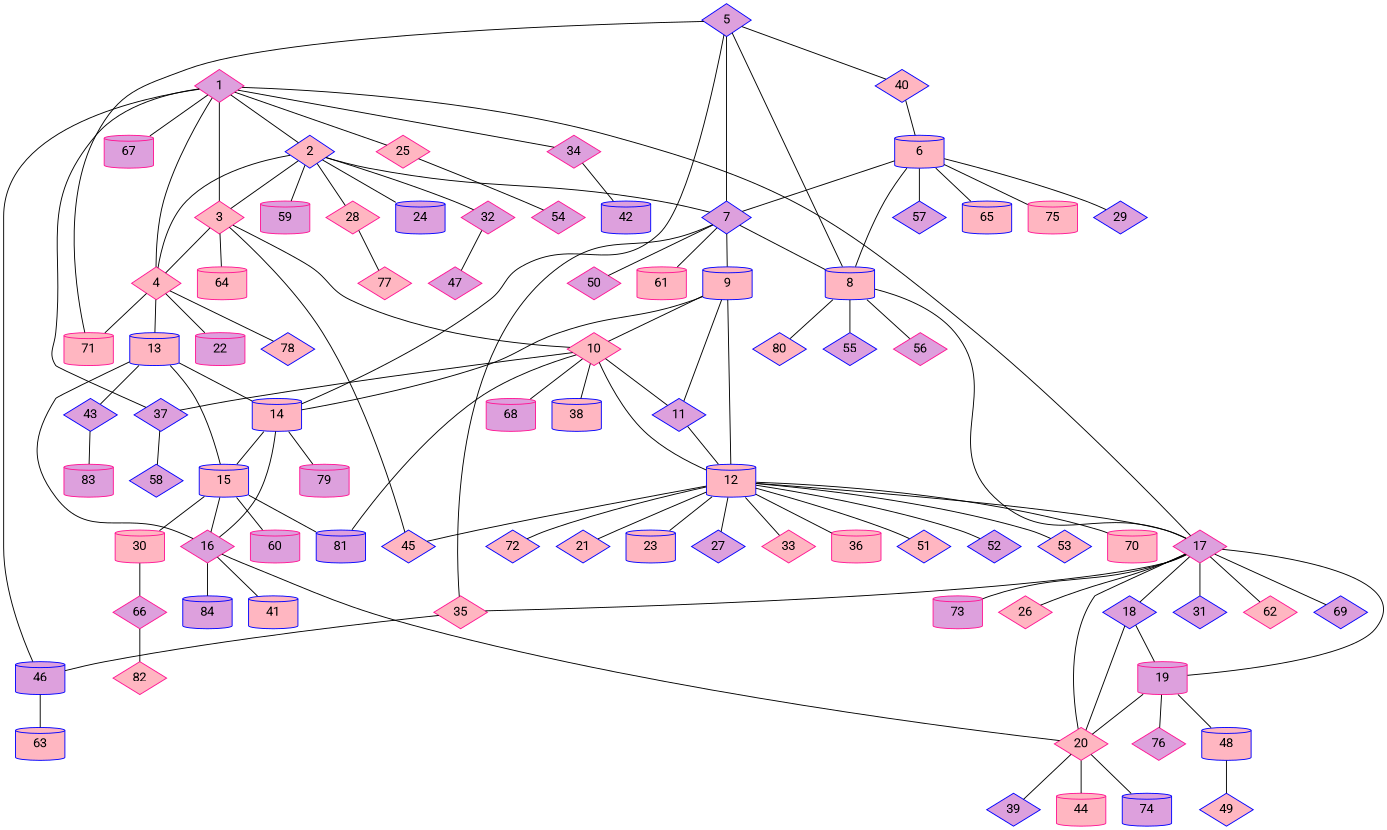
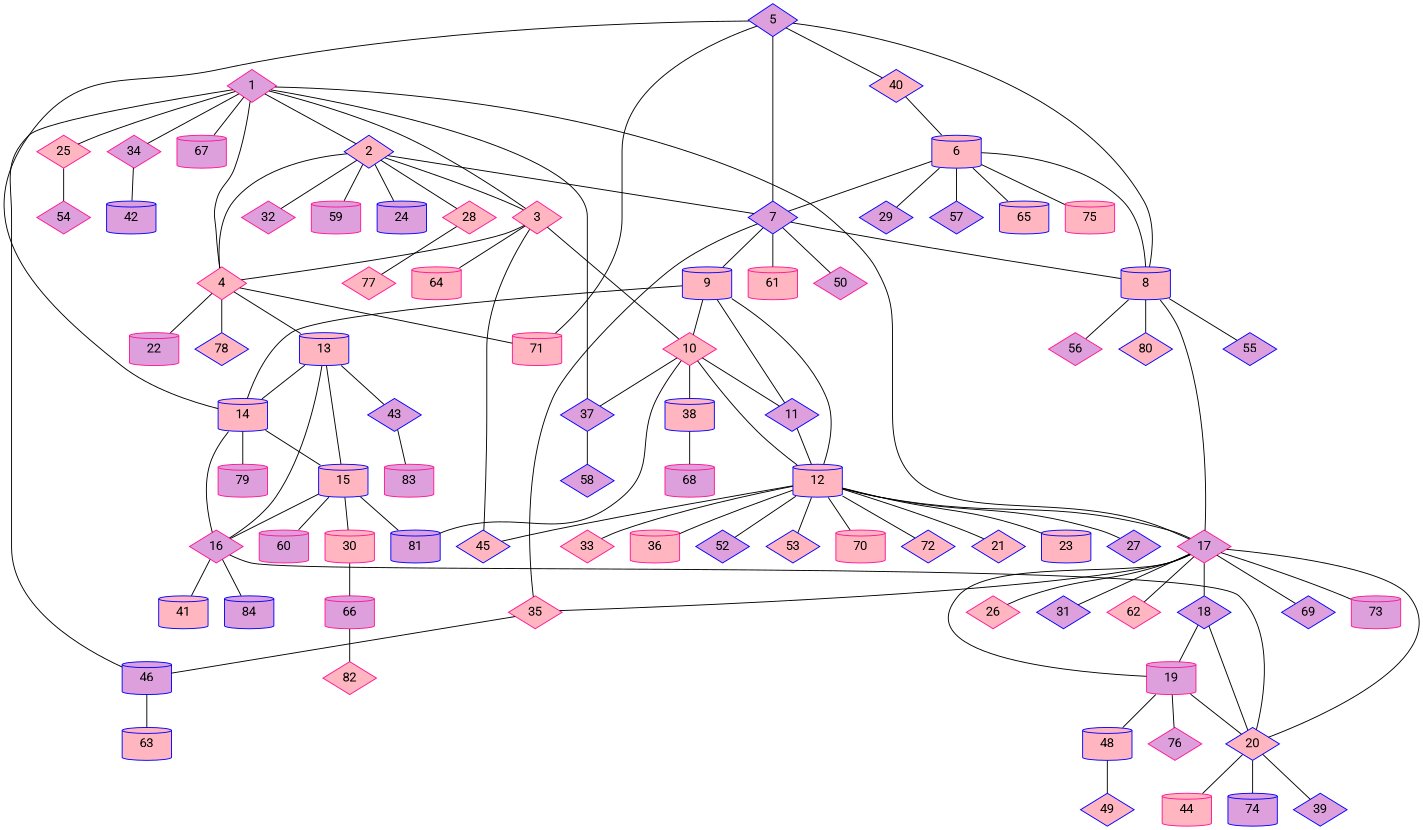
(455, 283) -> none
(556, 379) -> (690, 448)
(924, 547) -> none
(140, 612) -> (350, 612)
(1081, 744) -> (1253, 744)
